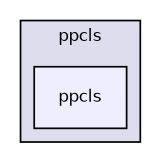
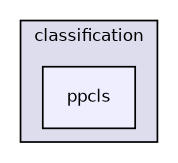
(80, 37) -> (89, 37)
